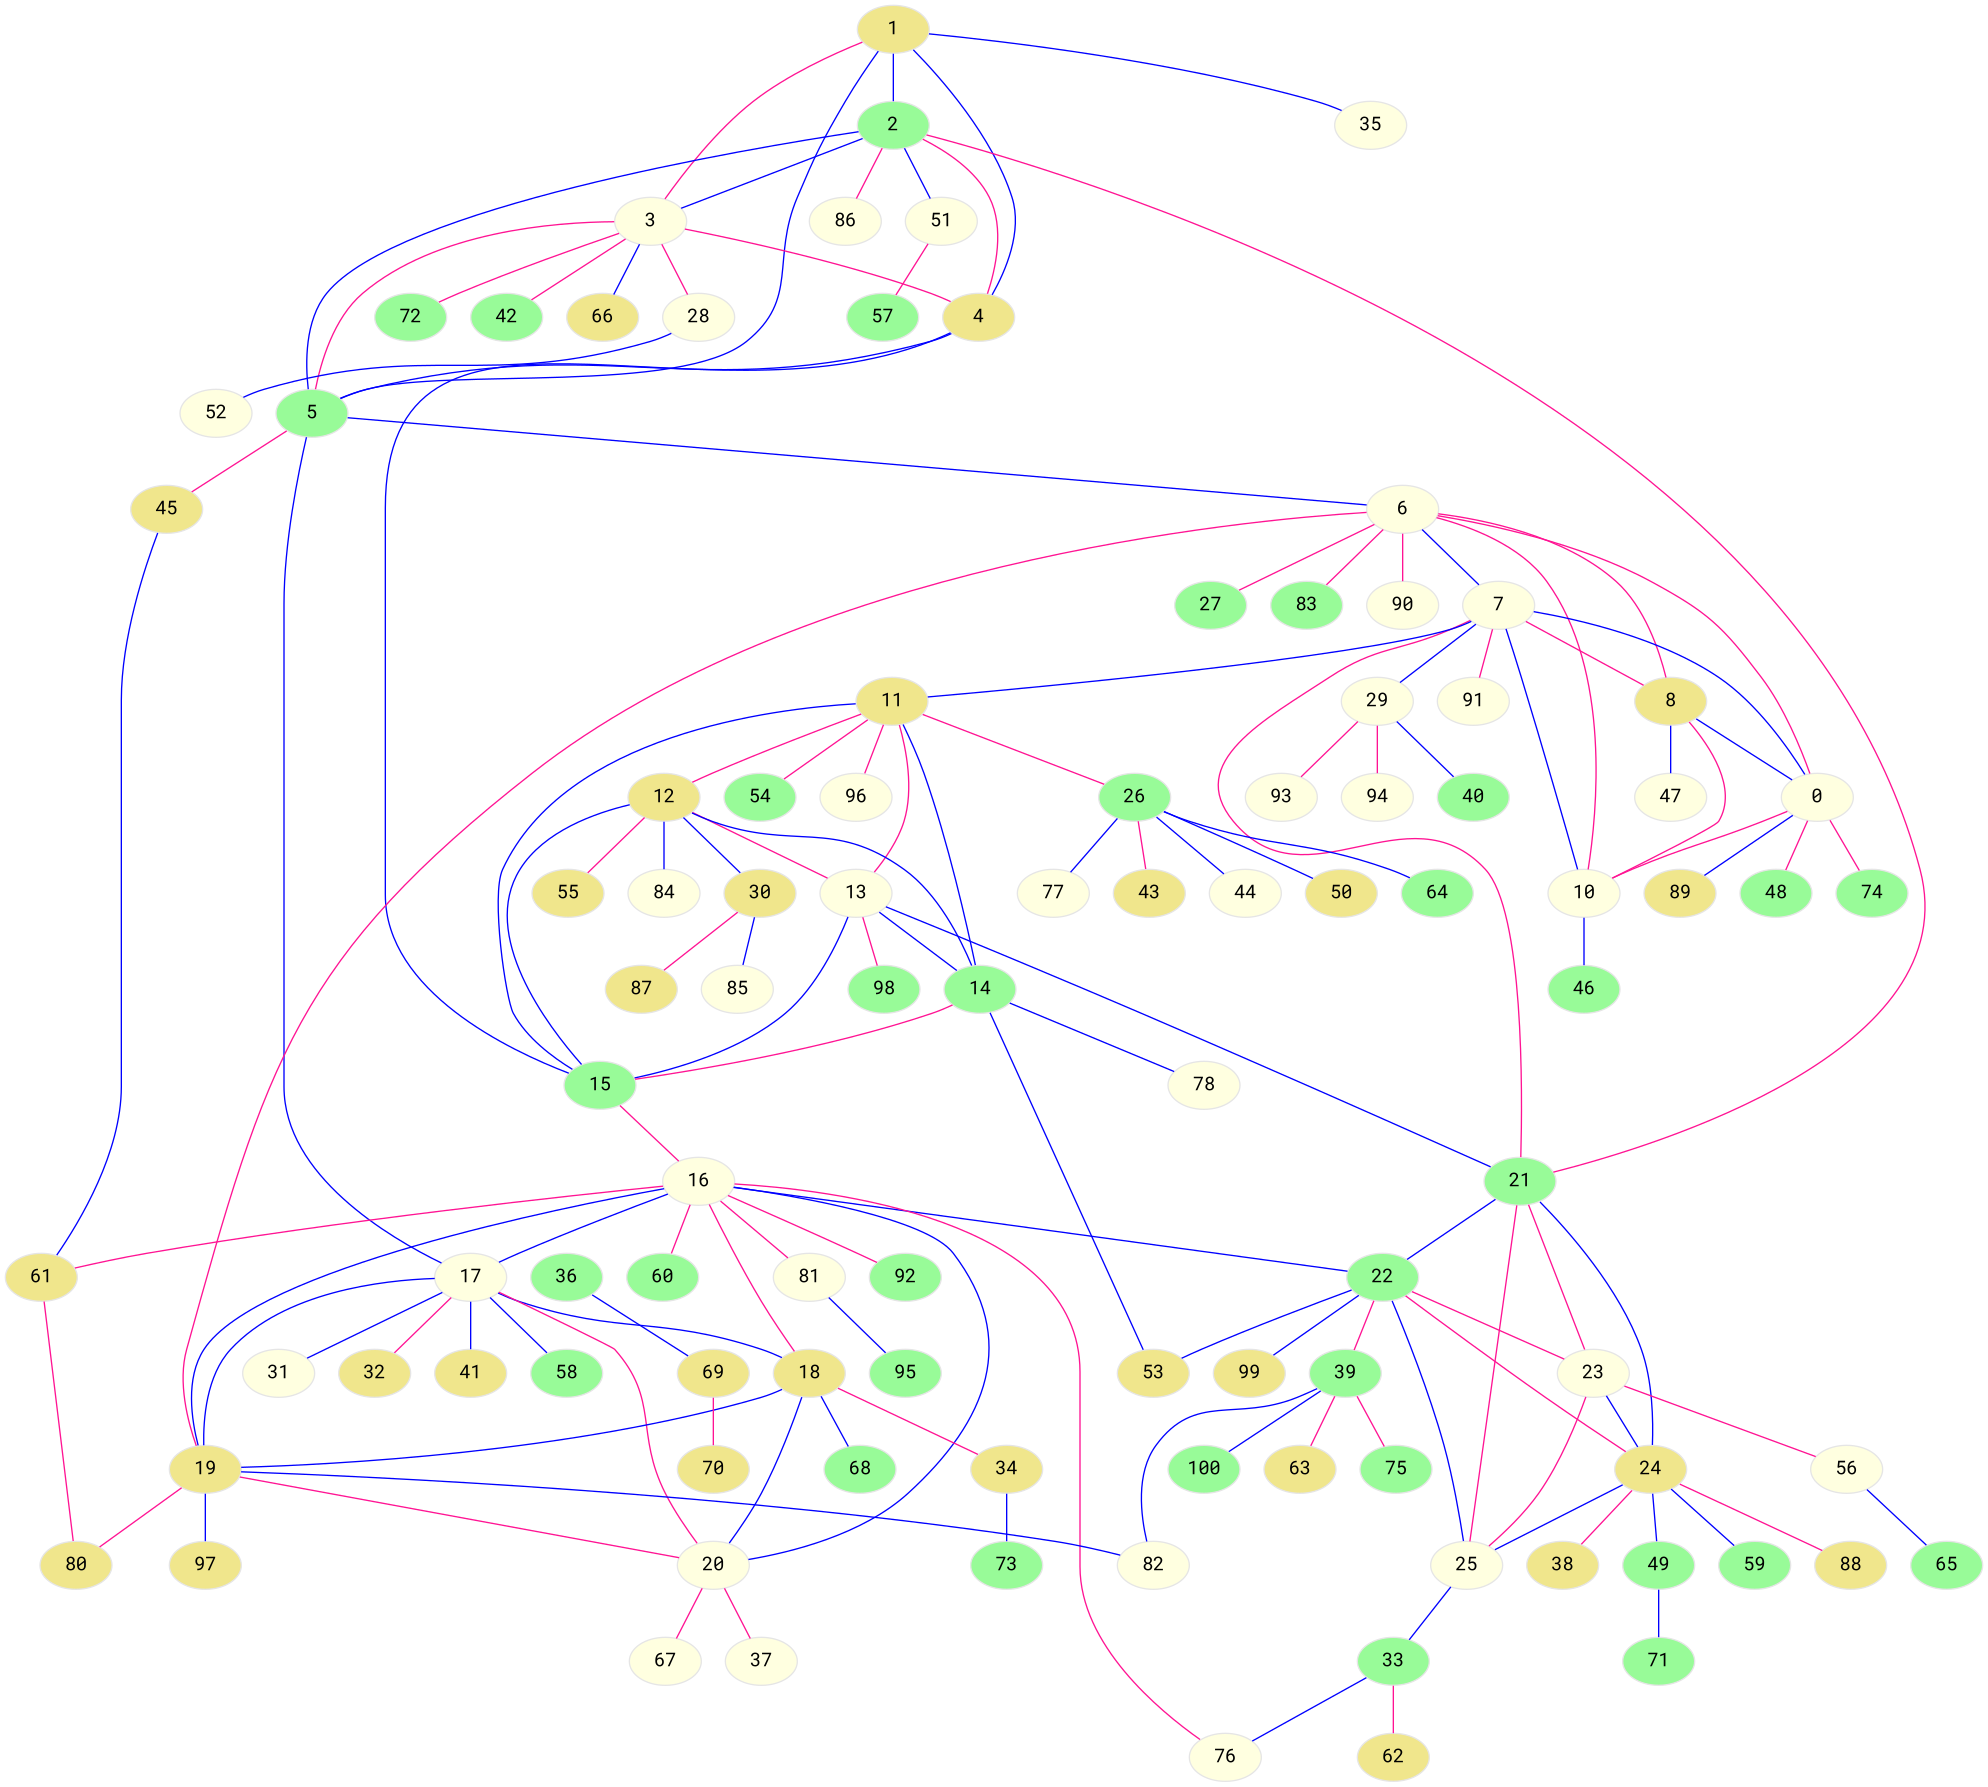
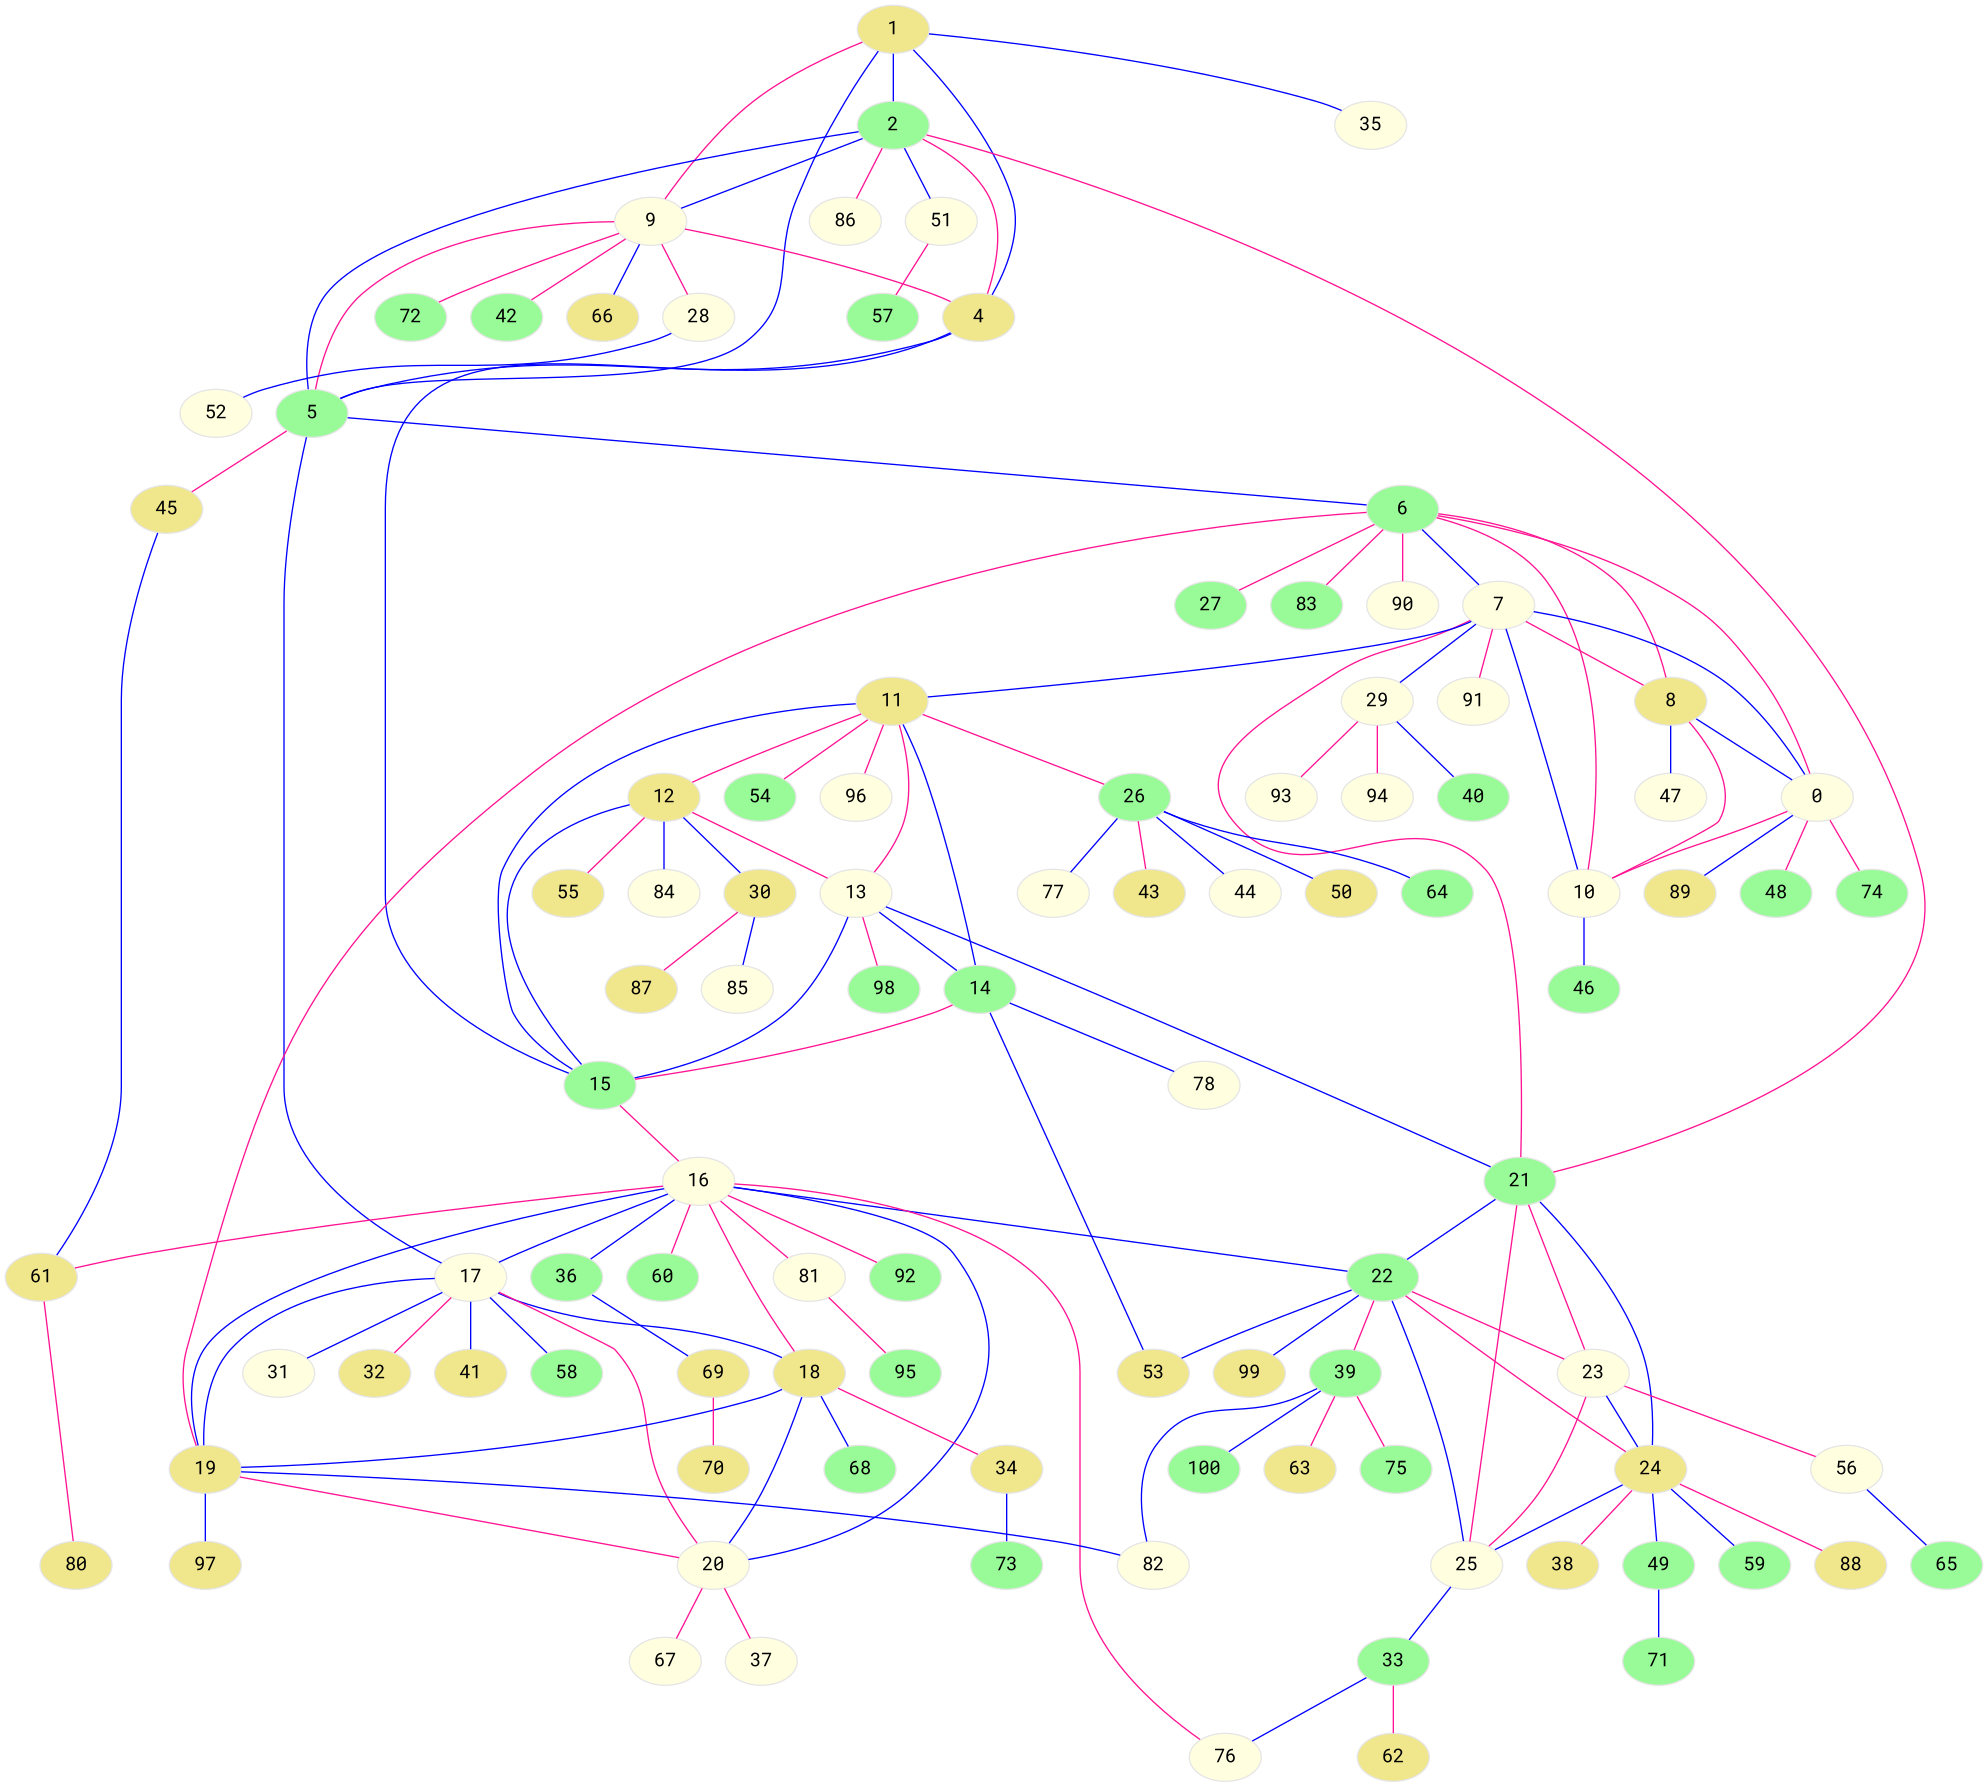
(651, 221) -> (651, 221)
(1403, 509) -> (1403, 509)
(858, 846) -> none
none -> (633, 1229)
(857, 1325) -> (857, 1325)
(141, 1517) -> none
